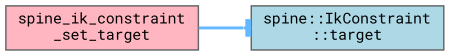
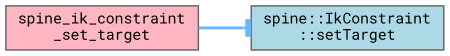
(348, 28) -> (348, 28)
